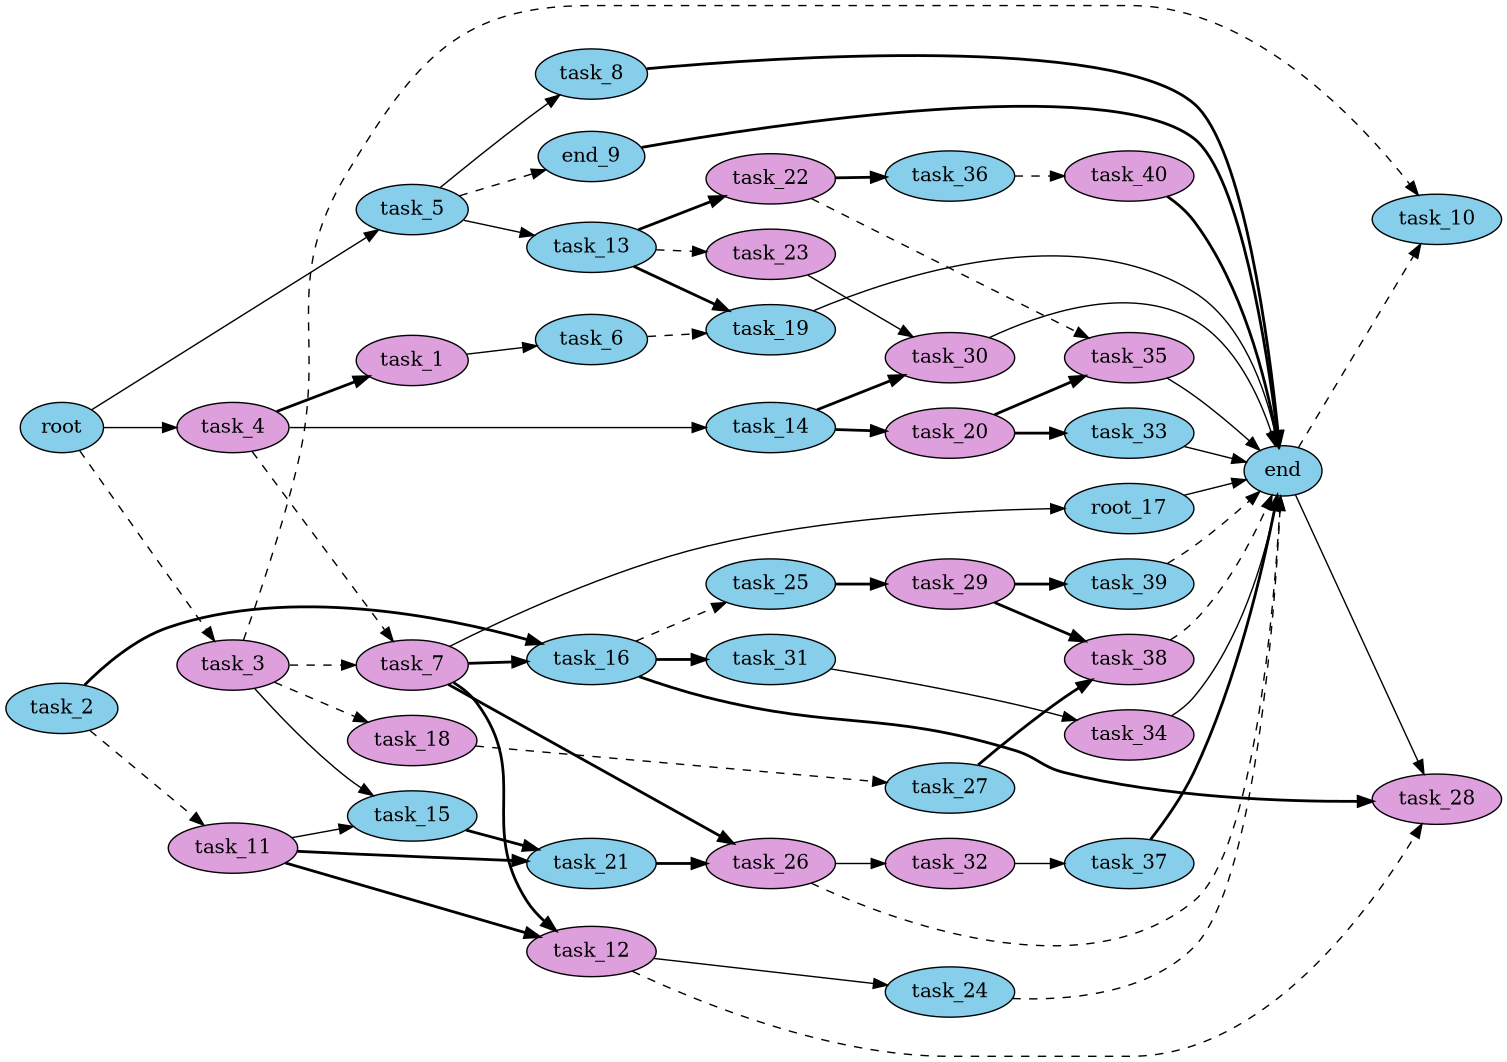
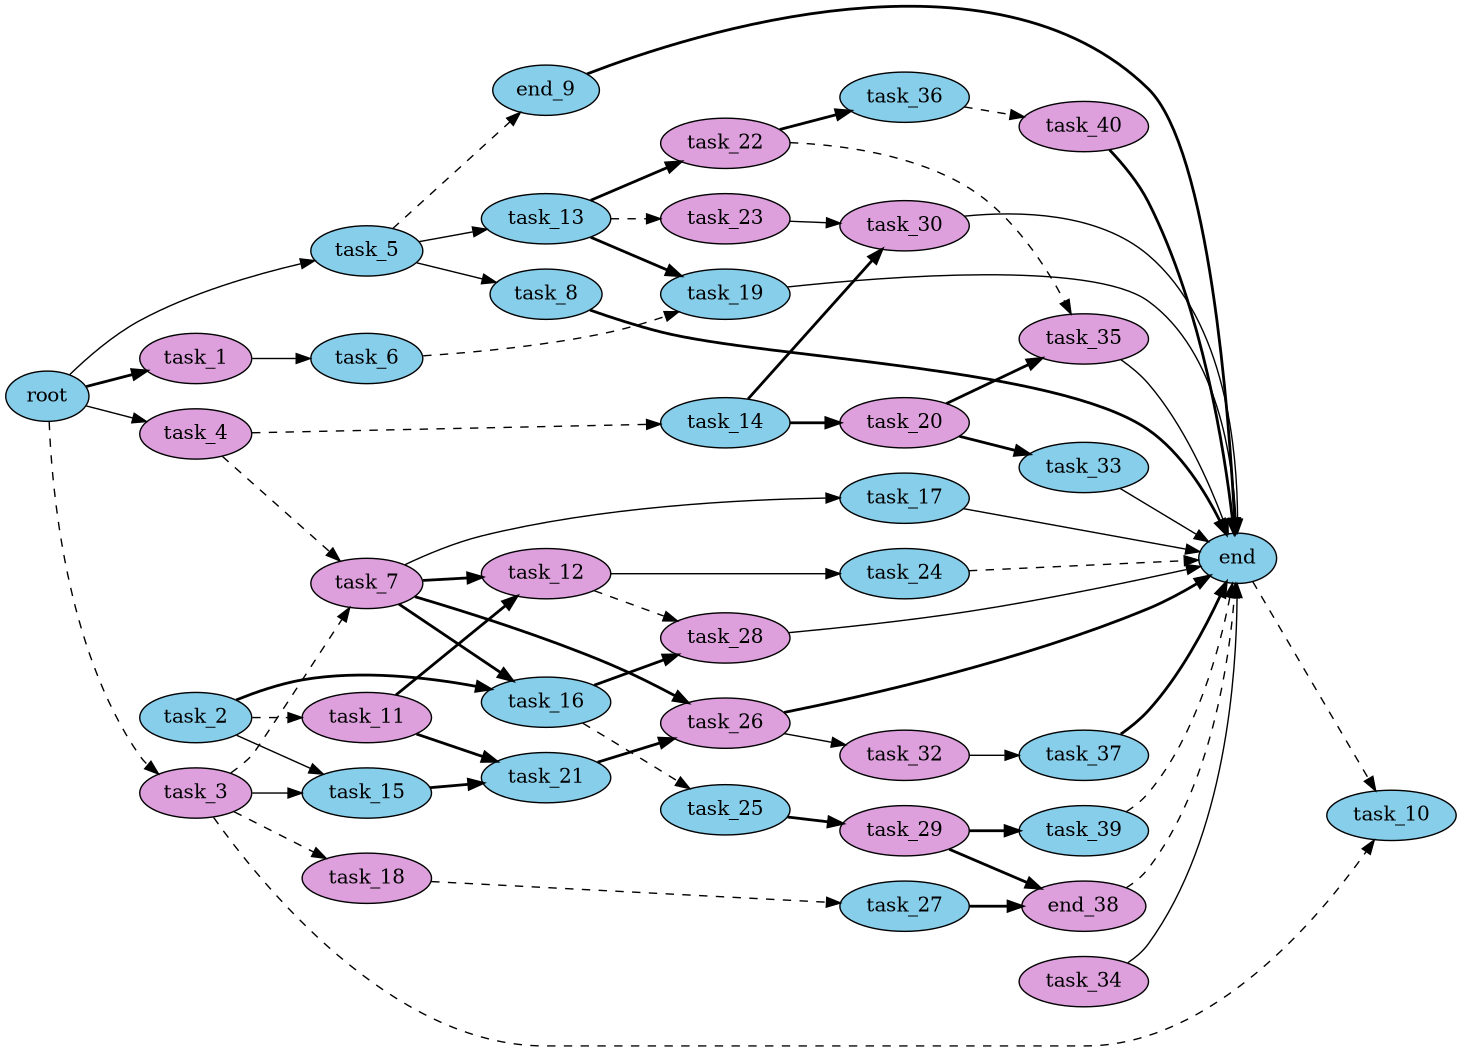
(318, 396) -> (110, 380)
(491, 428) -> (449, 429)
(1129, 509) -> (905, 498)
(1357, 628) -> (989, 608)
(771, 659) -> none
(1129, 659) -> (1084, 906)
(315, 833) -> (273, 752)
(1195, 900) -> (995, 661)
